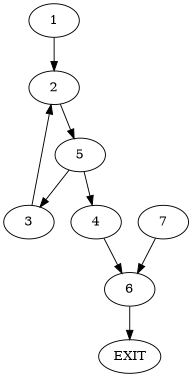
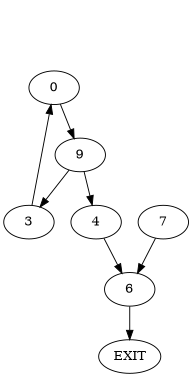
(54, 21) -> none
(54, 88) -> (54, 88)
(80, 155) -> (80, 155)
